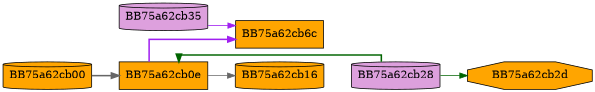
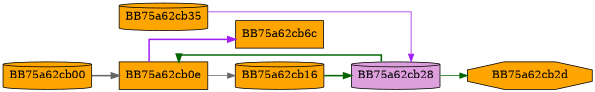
(163, 17) -> (163, 17)
(218, 26) -> (331, 12)
none -> (334, 76)
